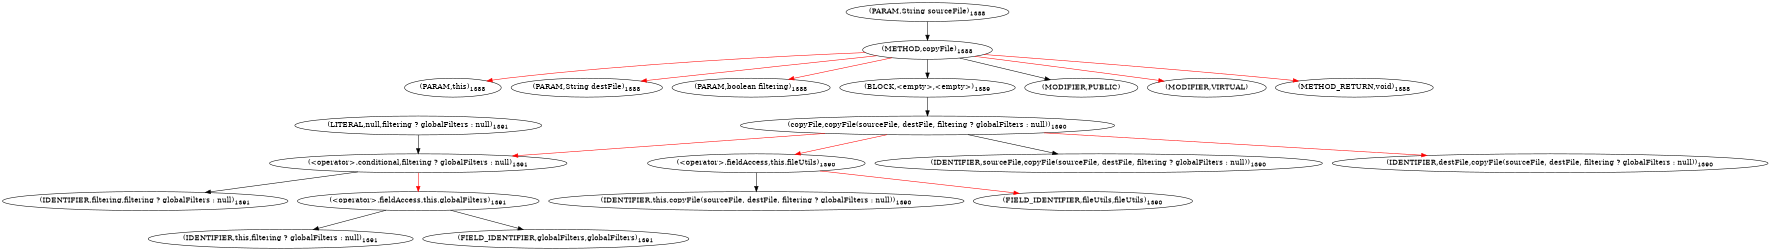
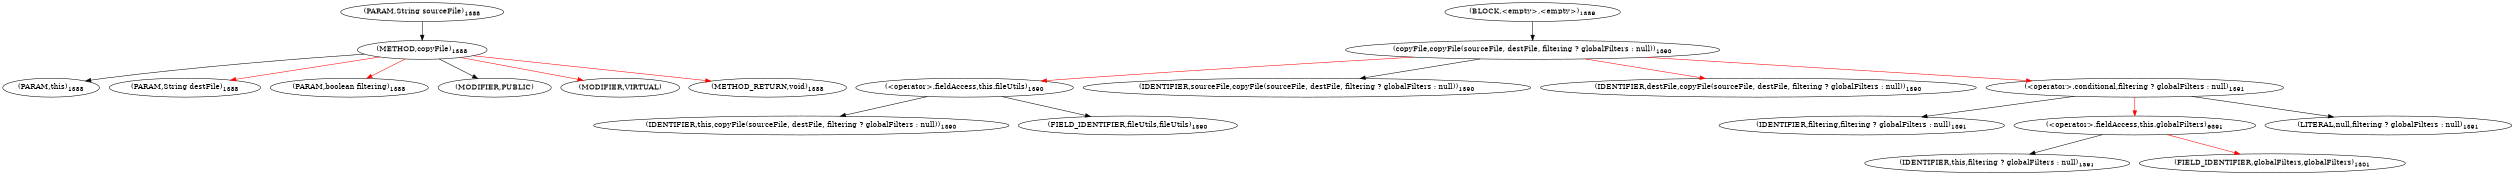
(679, 63) -> (227, 65)
(928, 66) -> none
(418, 142) -> (2260, 106)
(917, 182) -> (1044, 106)
(499, 200) -> (2215, 125)
(484, 219) -> (2201, 144)
(646, 238) -> (2362, 162)
